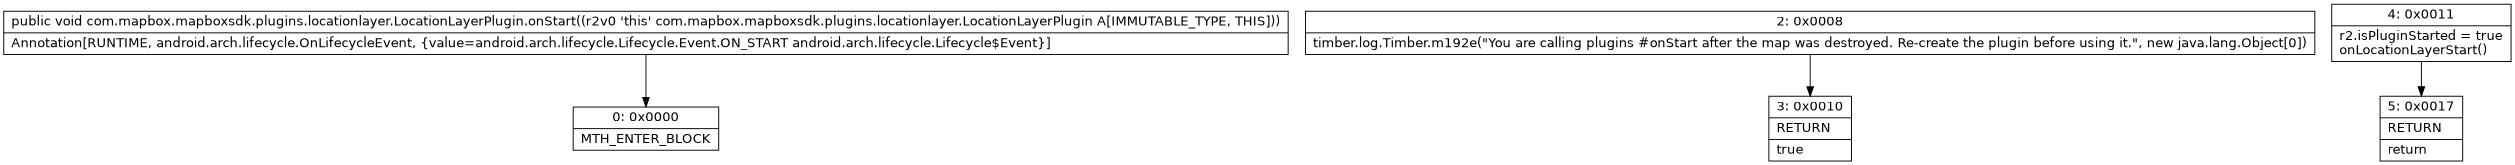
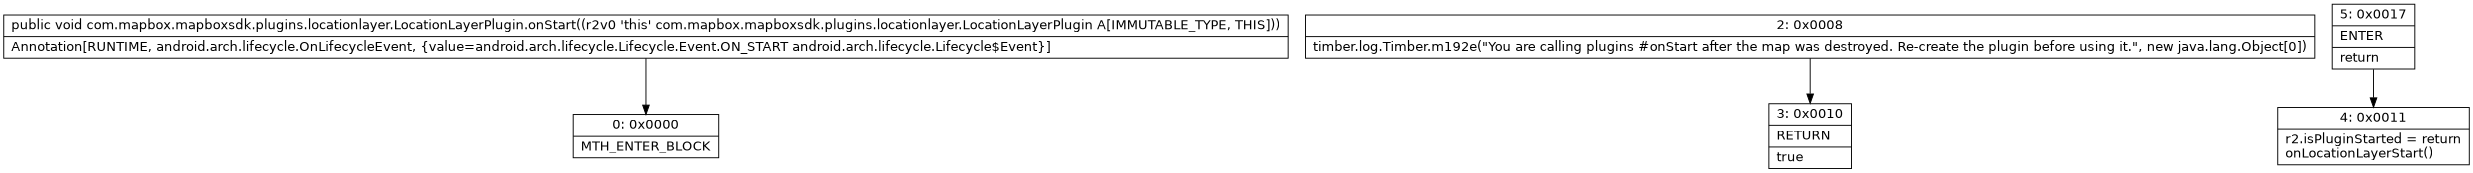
(2421, 36) -> (2374, 139)
(2421, 74) -> (2374, 84)
(2415, 128) -> (2362, 36)
